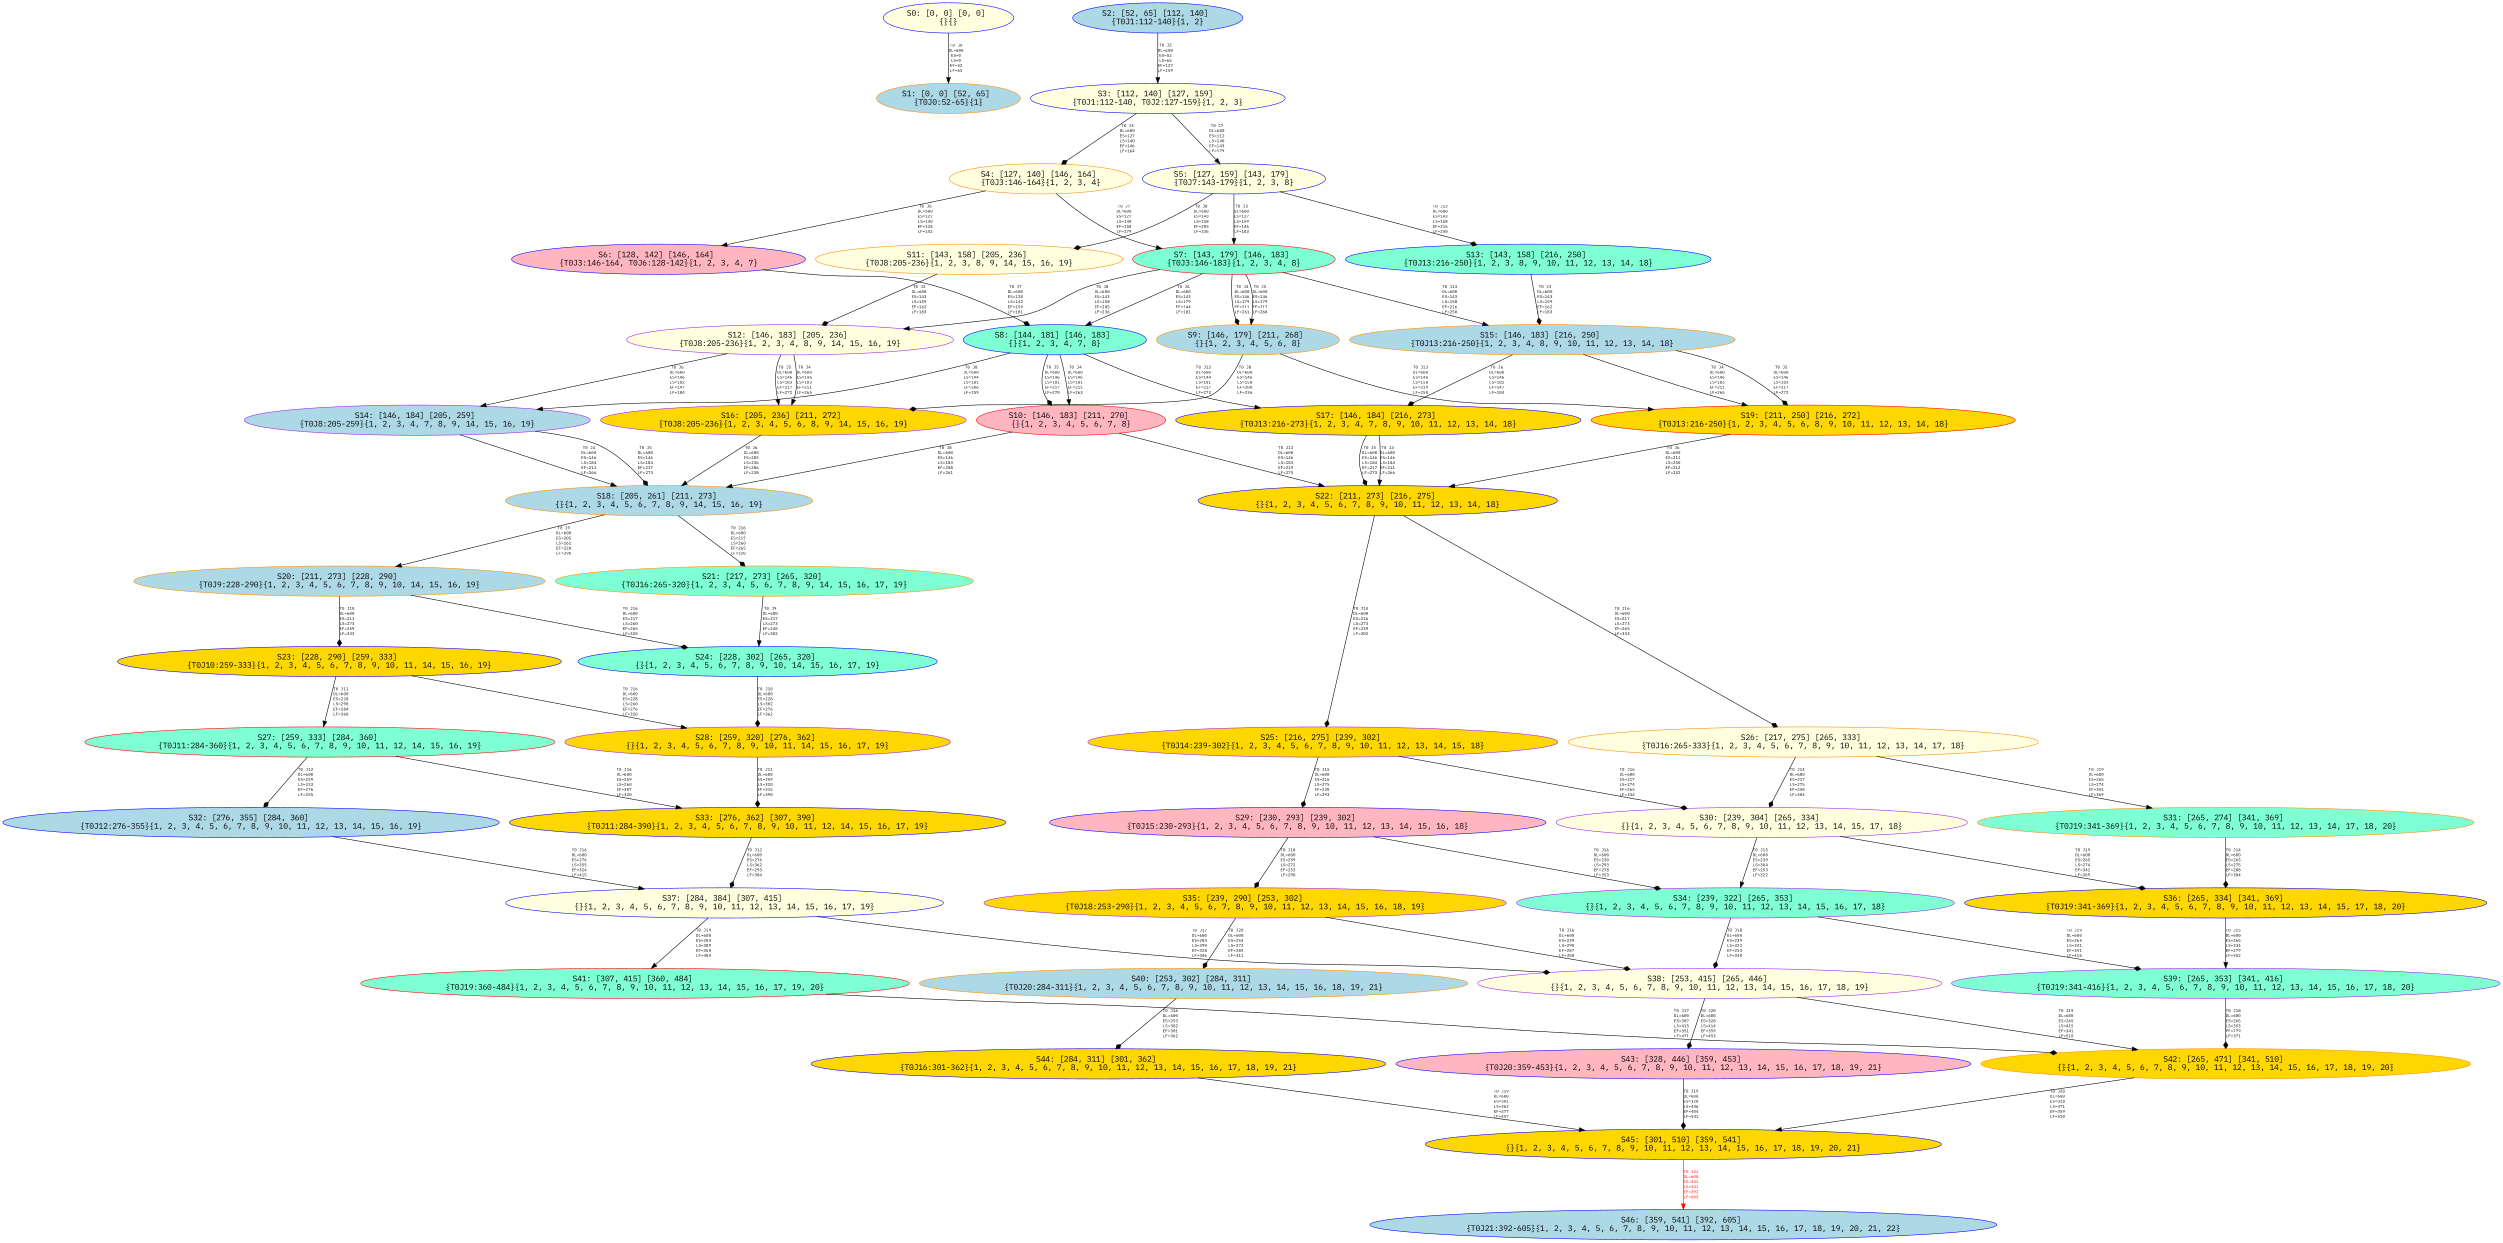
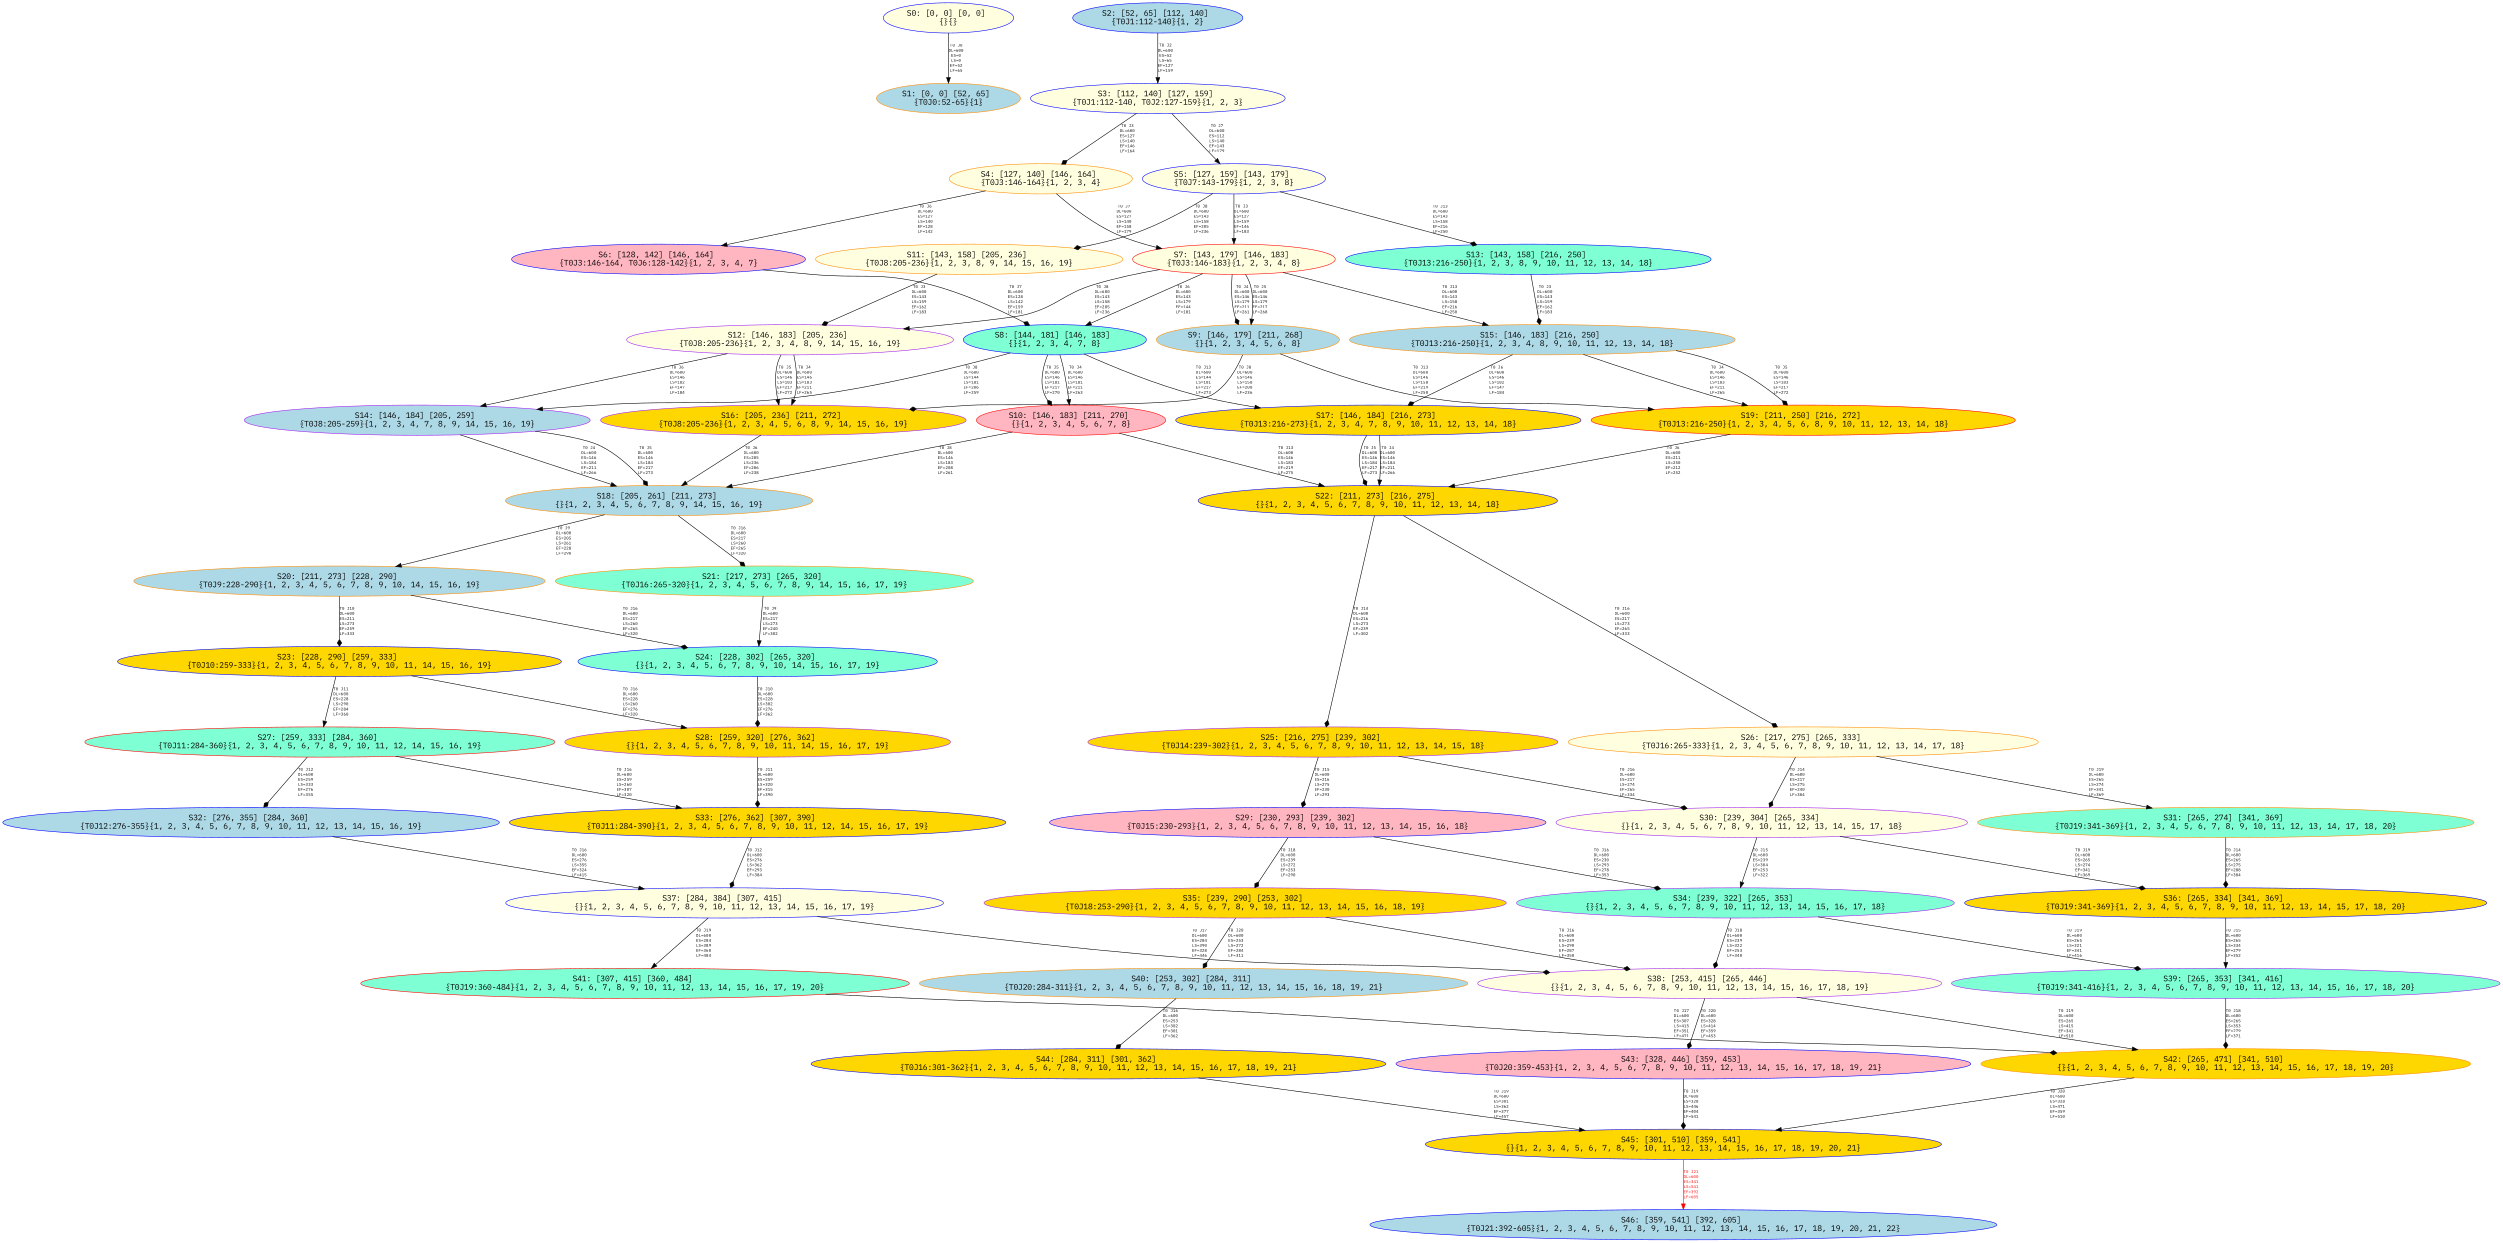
(1234, 259) -> (1234, 259)
